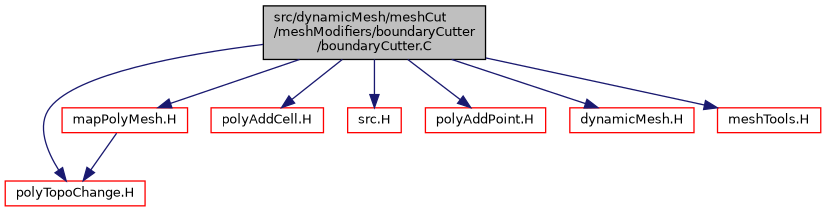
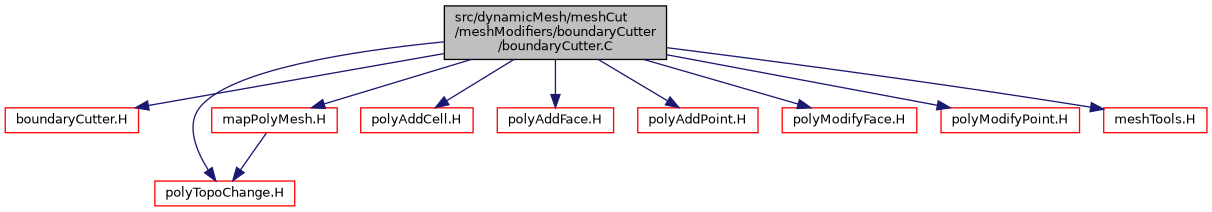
none -> (72, 120)
(374, 120) -> (555, 120)
(632, 120) -> (1010, 120)
none -> (850, 120)
